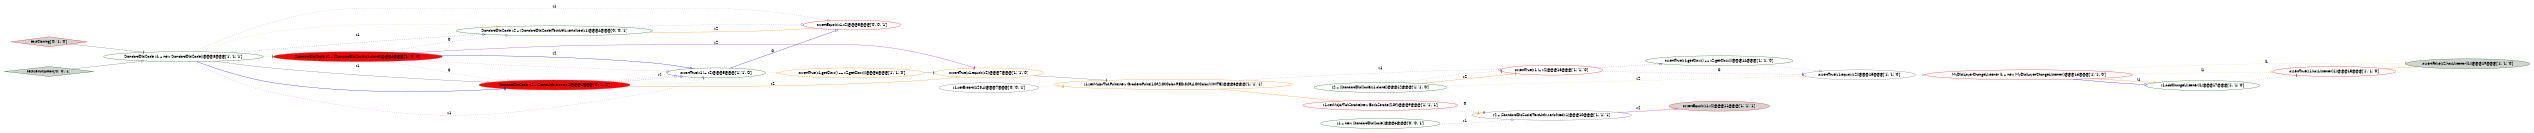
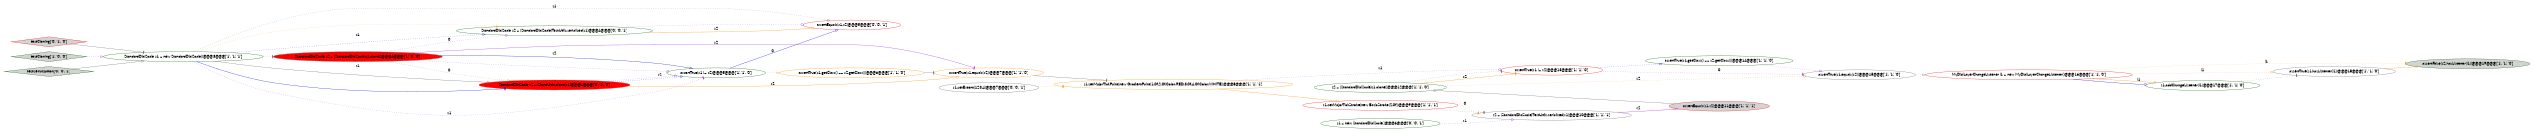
none -> (49, 57)
(2334, 72) -> (2334, 72)
none -> (1556, 97)
